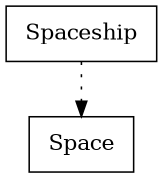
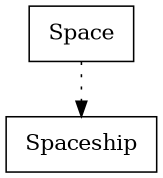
(81, 82) -> (81, 82)
